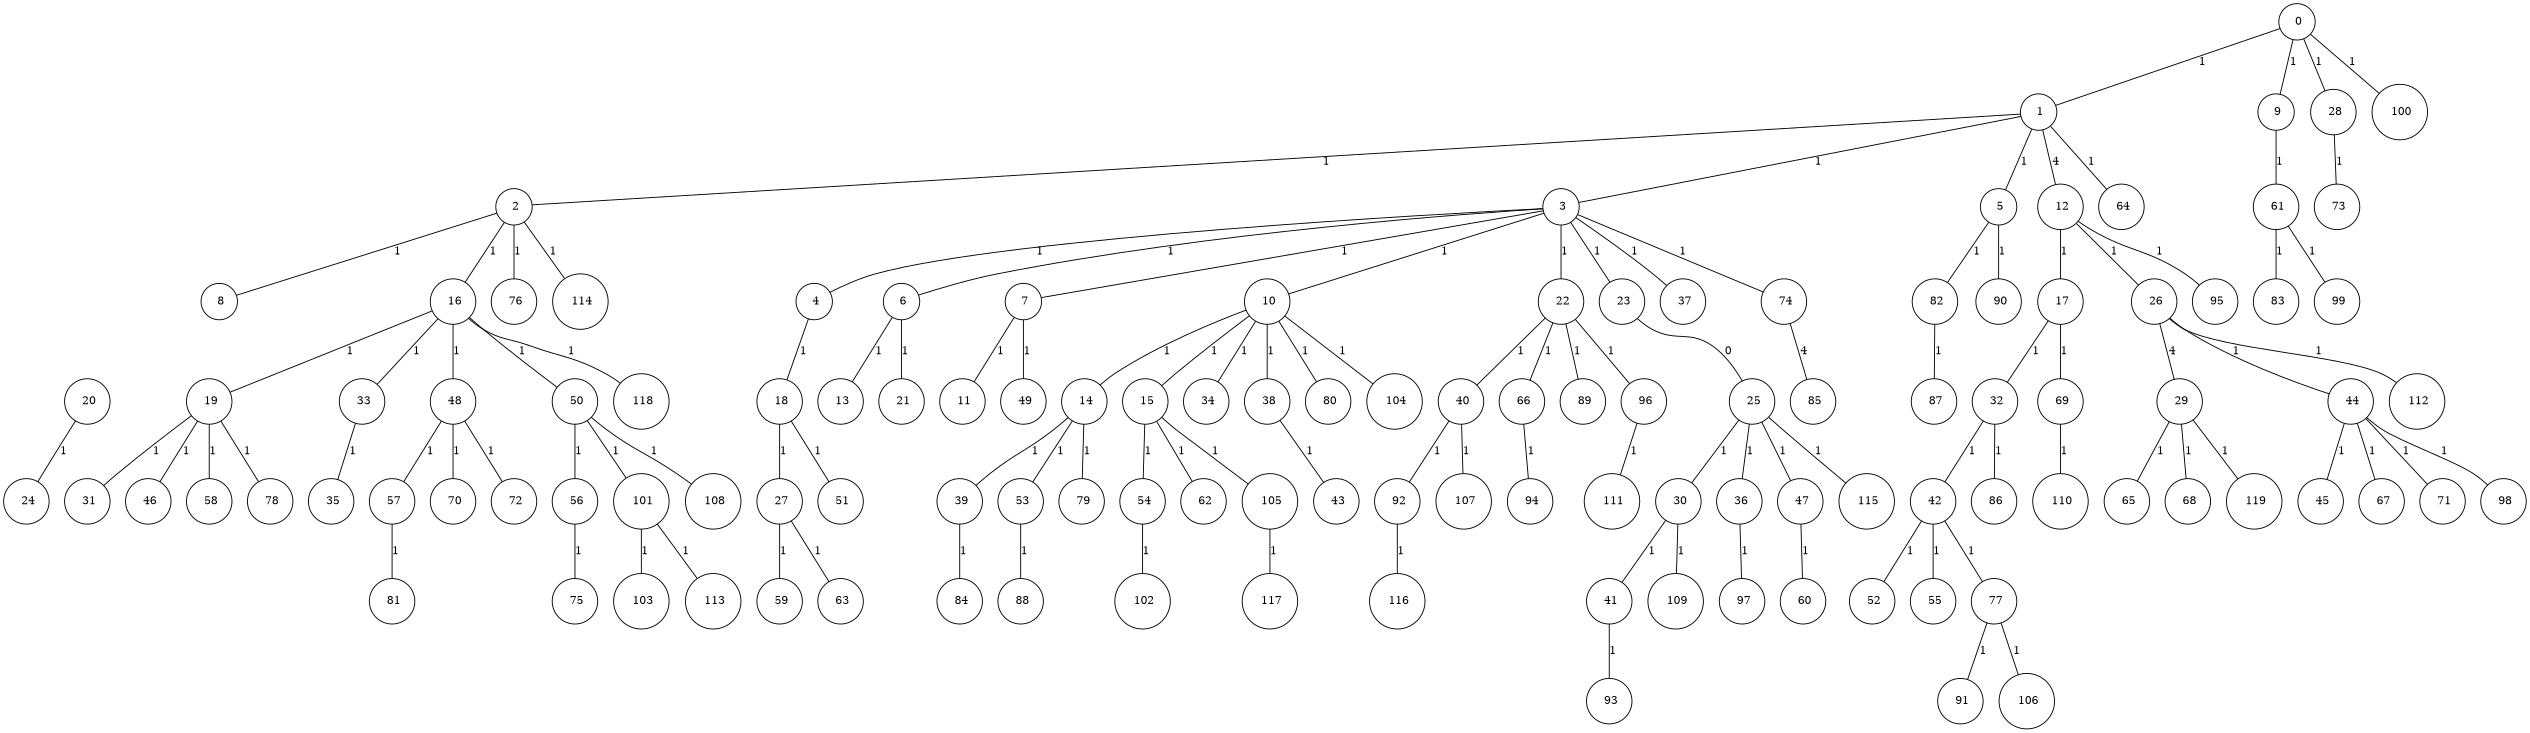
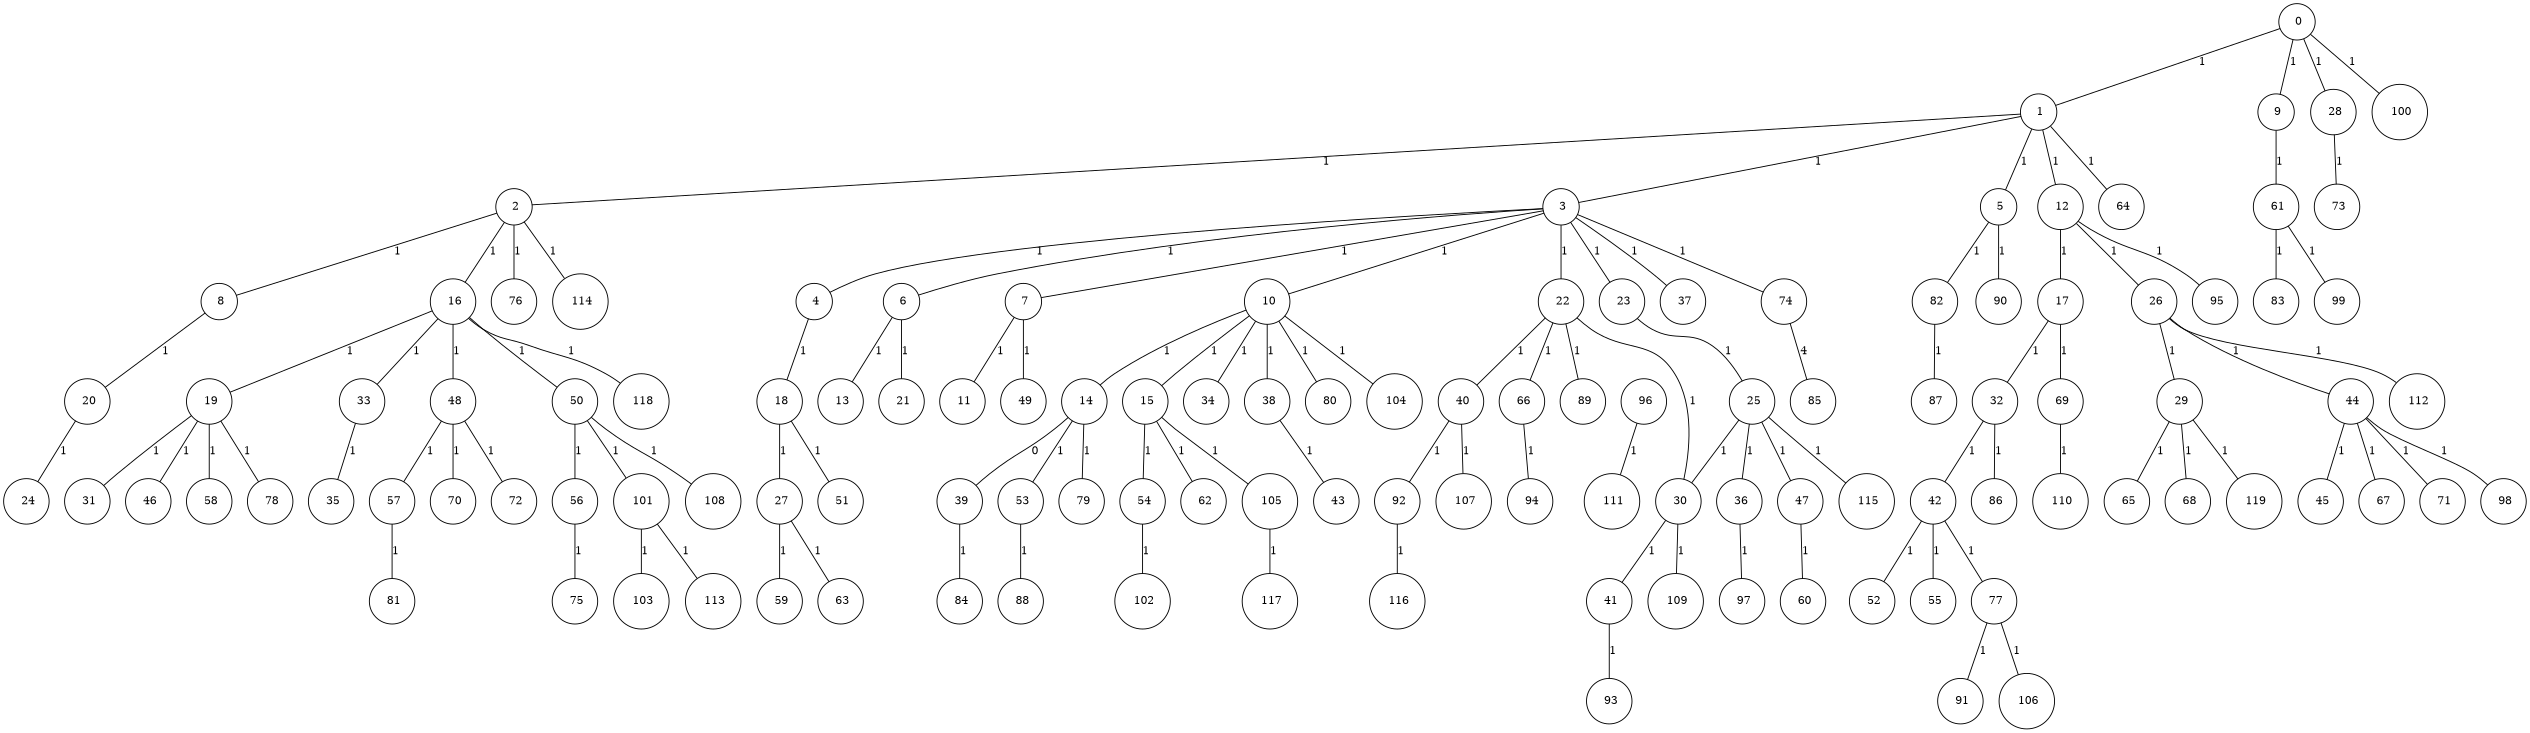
(2056, 162) -> (2056, 162)
none -> (155, 350)
(1603, 352) -> (1673, 371)
(1728, 352) -> (1728, 352)
(2172, 352) -> (2172, 352)
(1035, 451) -> (1035, 451)
